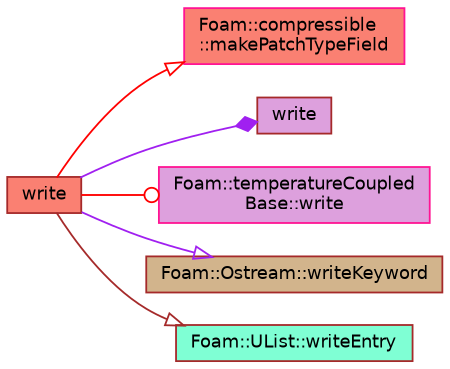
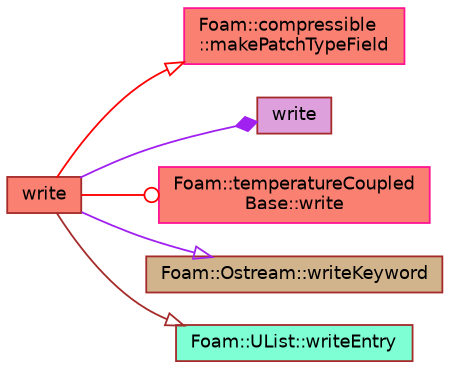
(294, 195) -> (294, 195)
